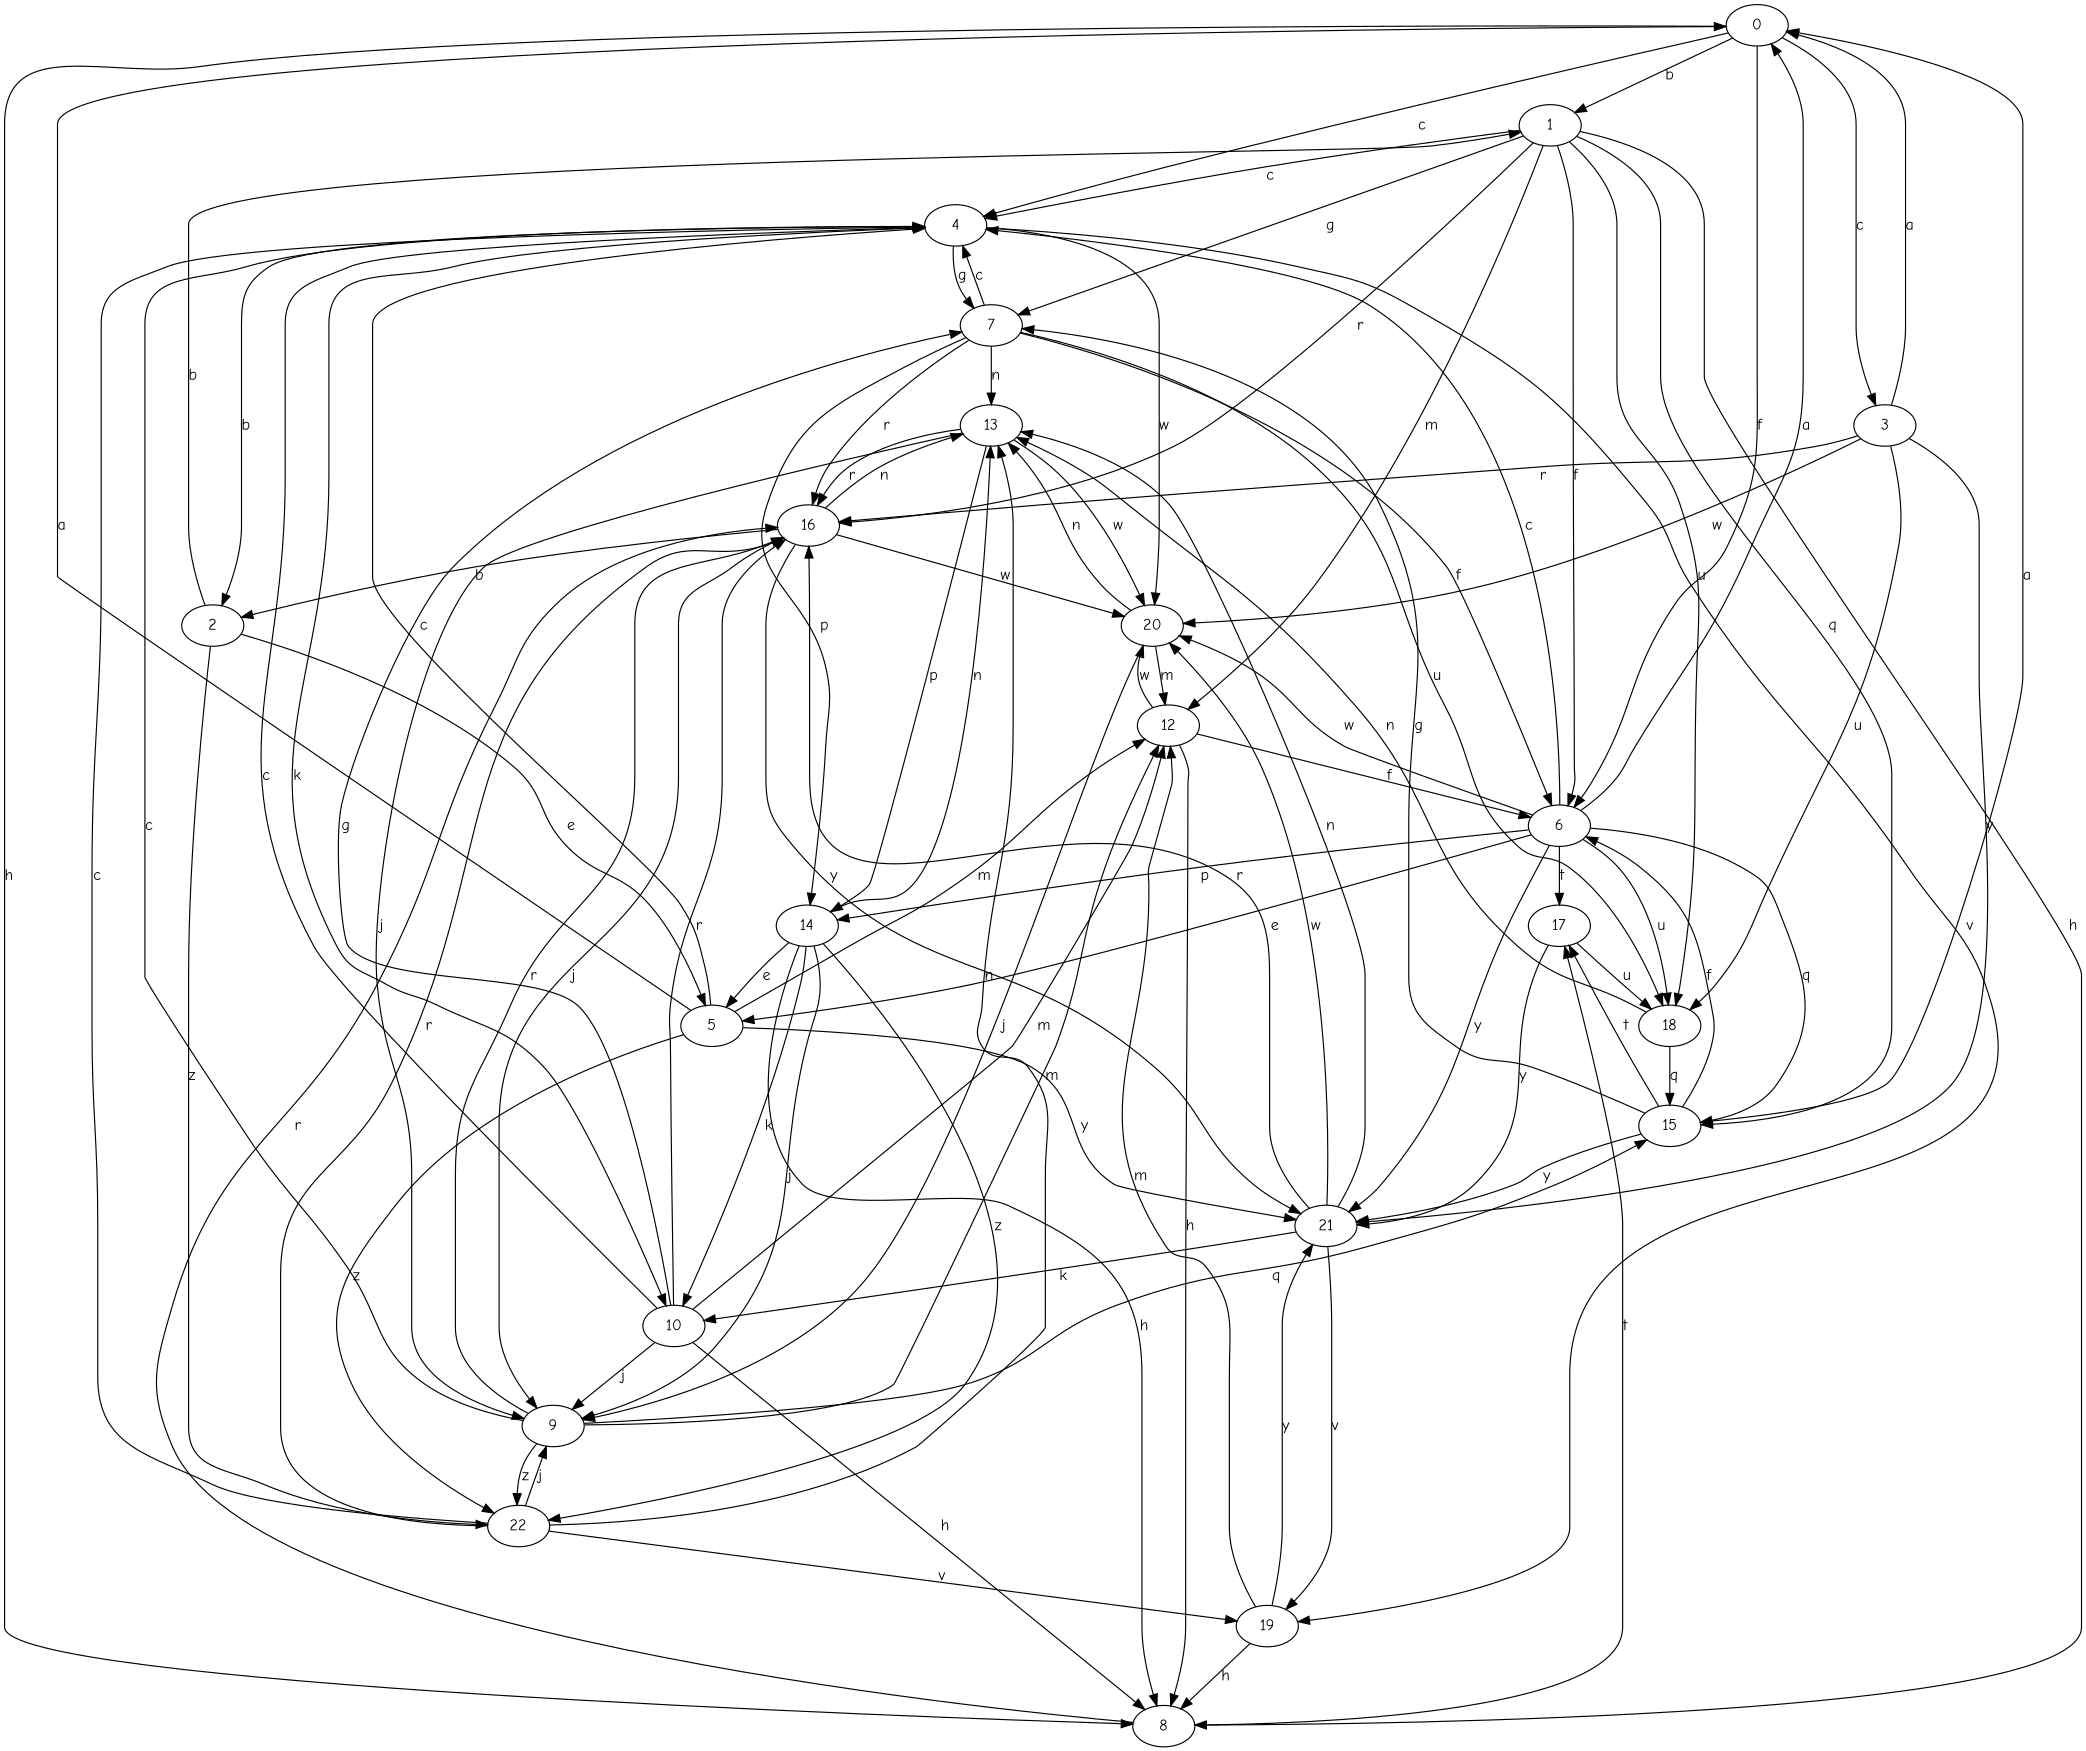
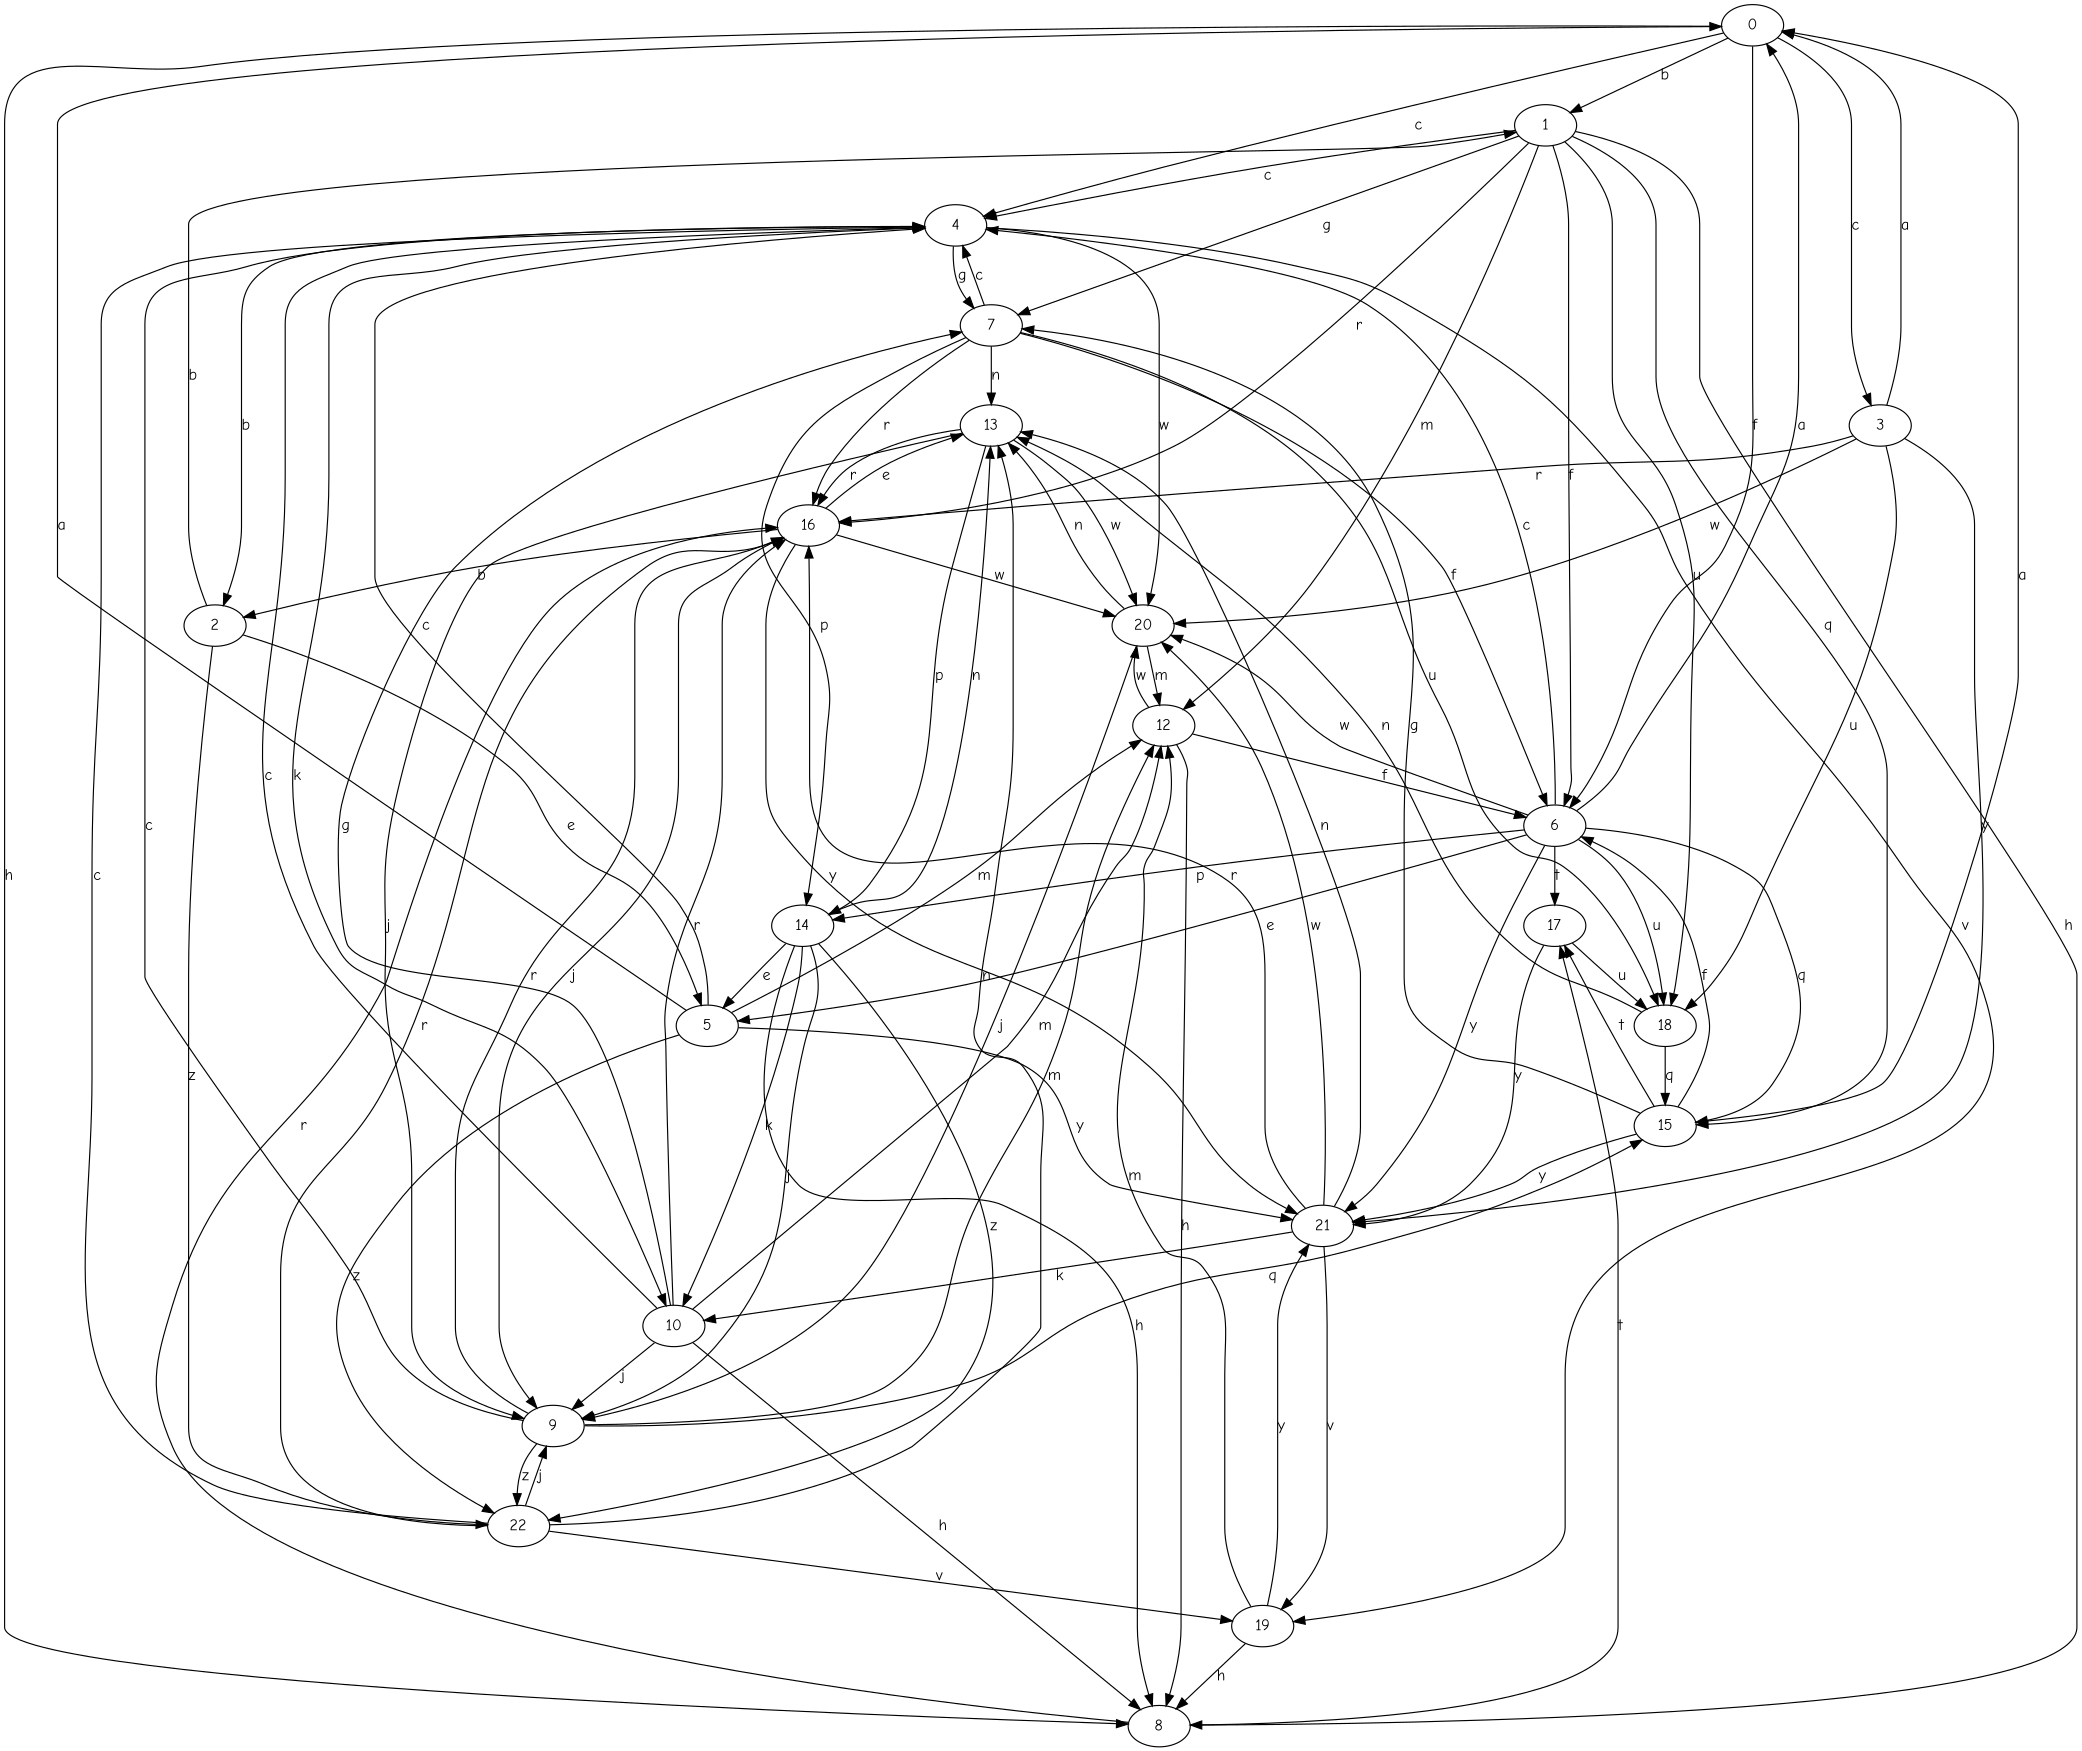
(884, 476) -> (886, 476)
